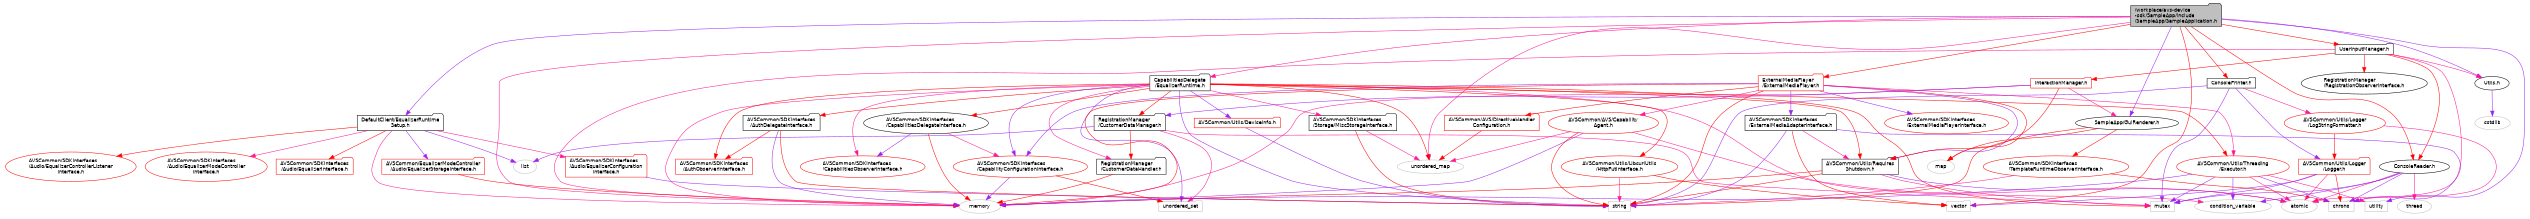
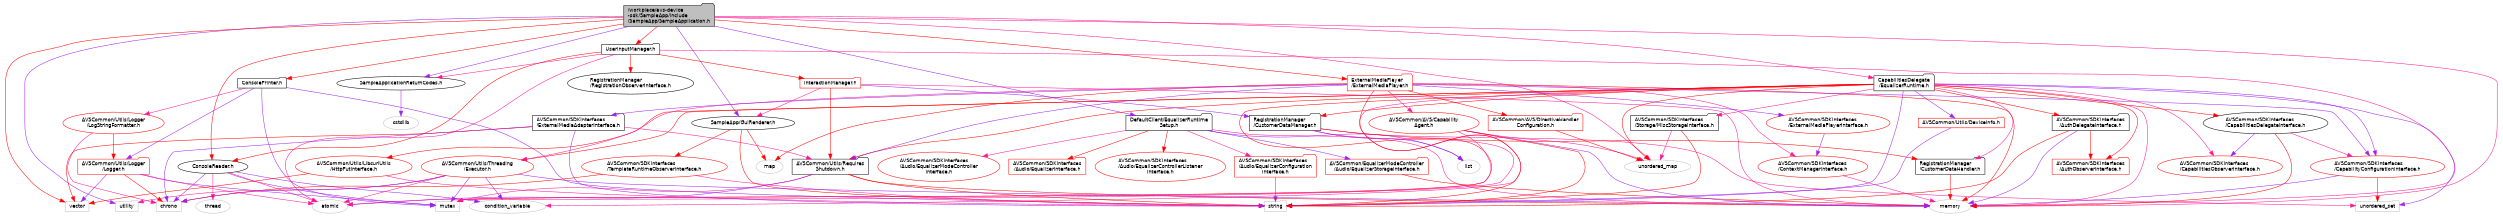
(2492, 83) -> (401, 83)
none -> (1813, 167)
